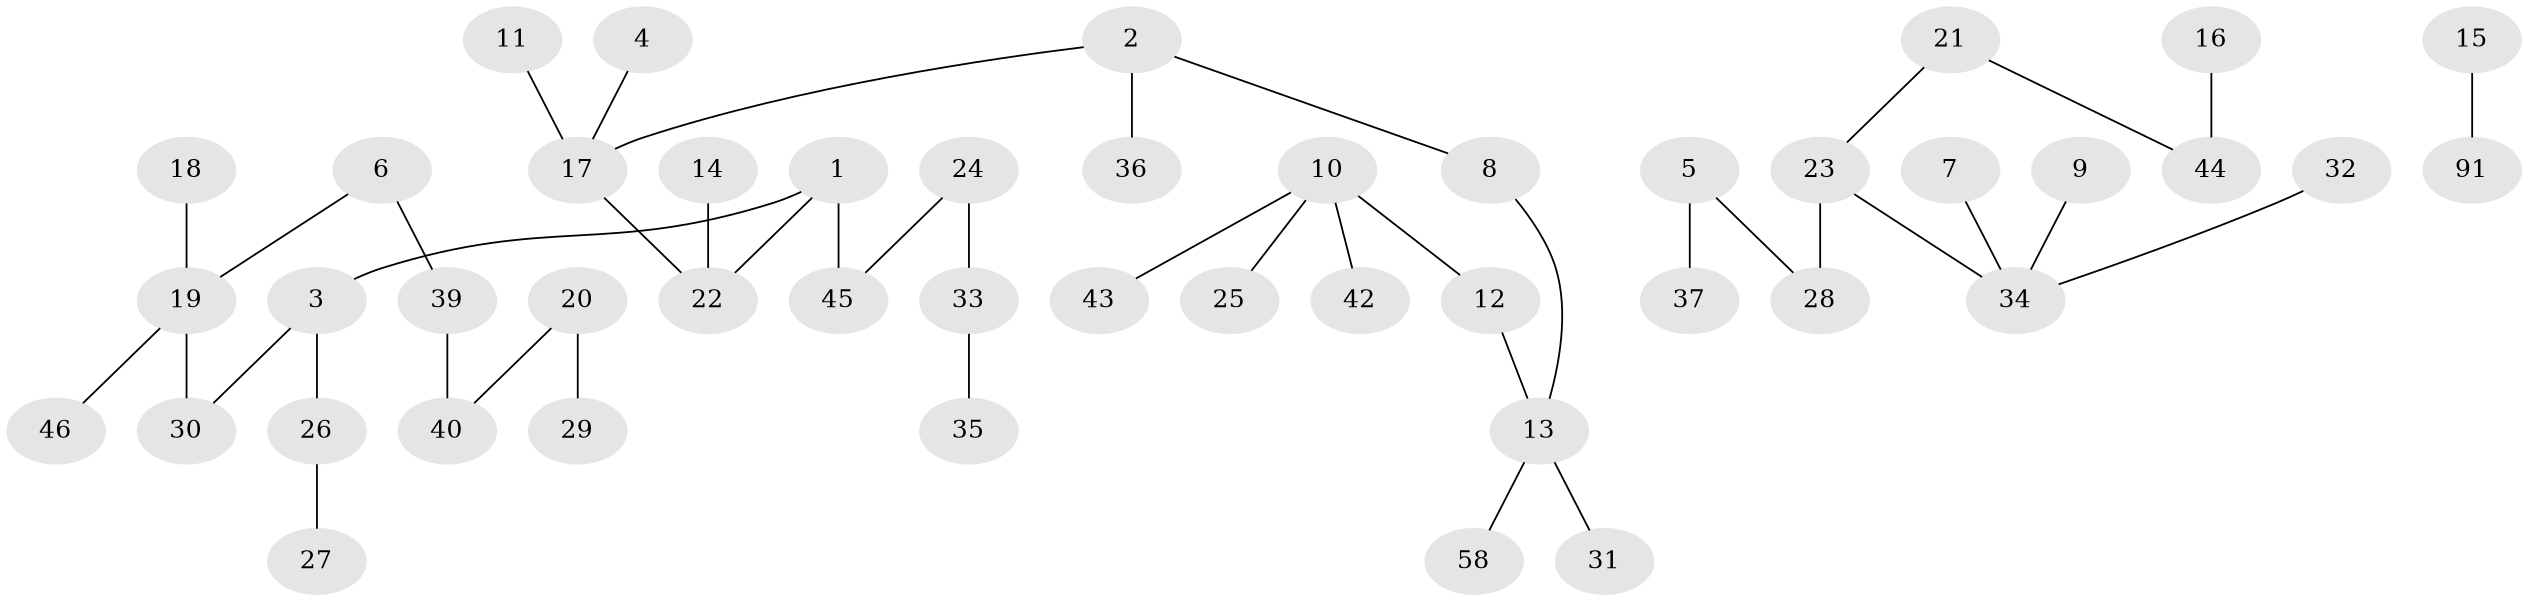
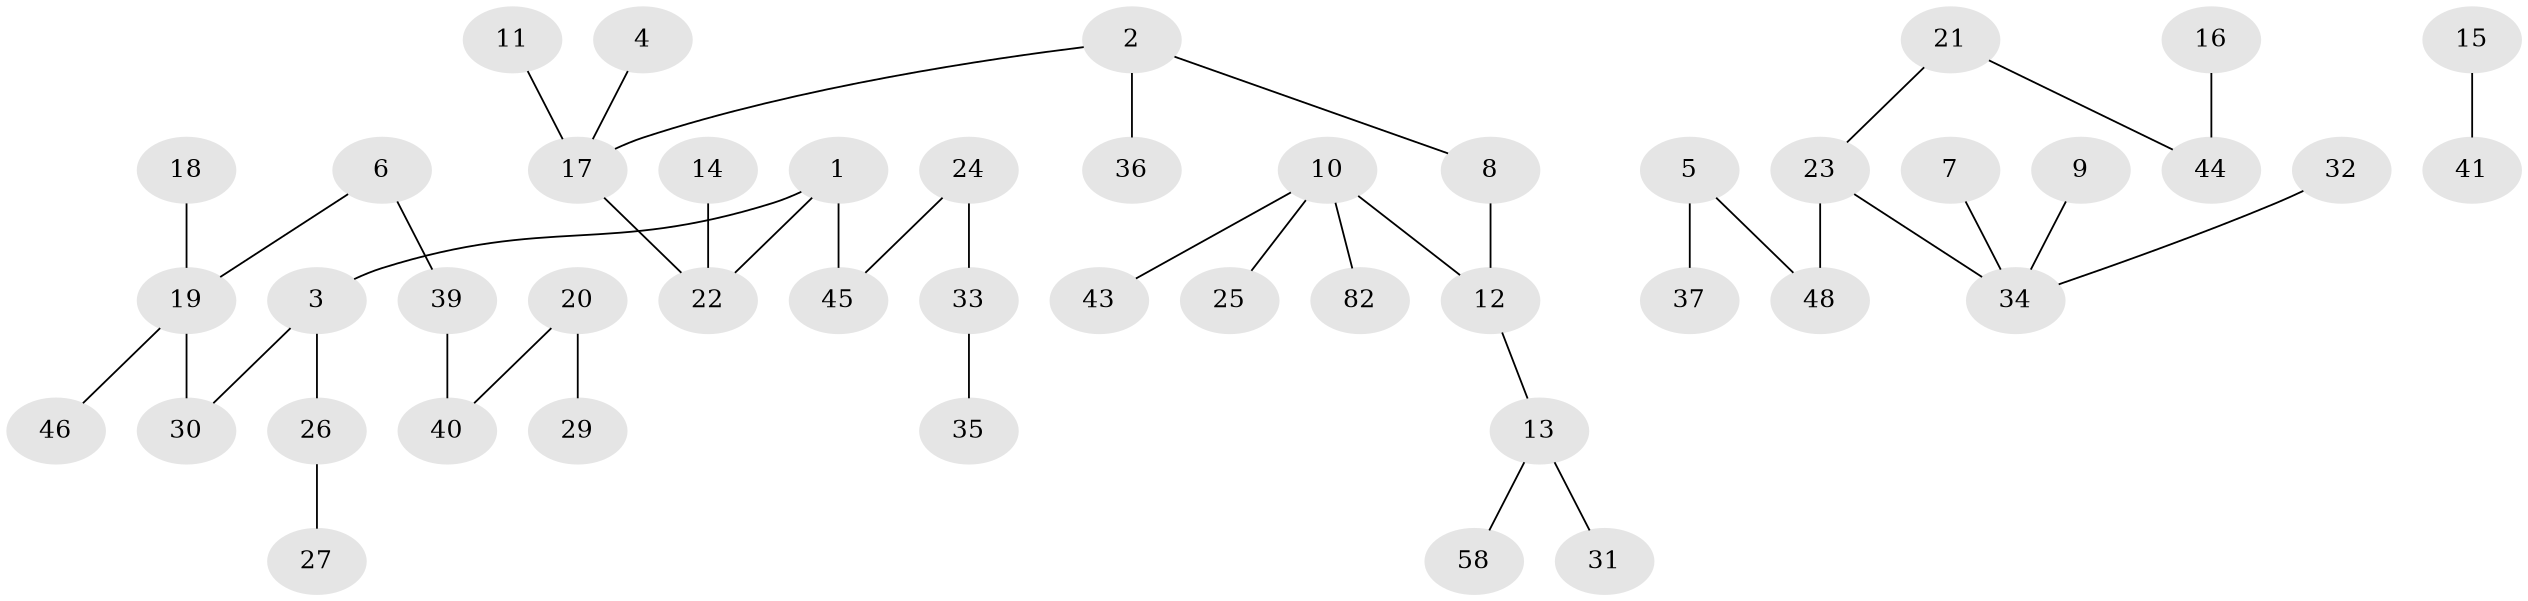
(2472, 170) -> (2472, 170)
(1561, 294) -> (1491, 236)
(1360, 301) -> (1360, 301)
(1820, 301) -> (1820, 301)
